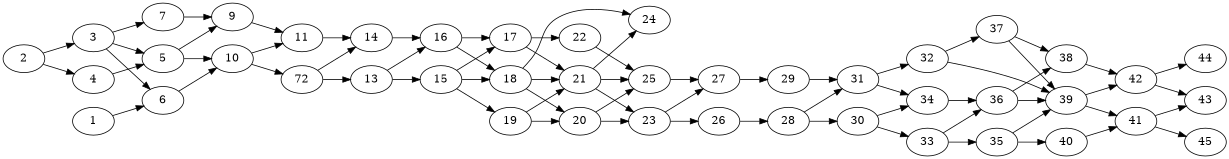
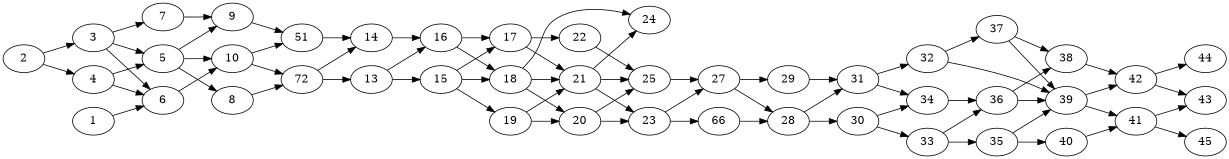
(302, 38) -> (302, 38)
none -> (125, 89)
none -> (750, 98)
none -> (232, 100)
(719, 121) -> (719, 121)
